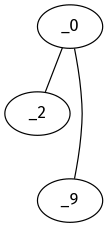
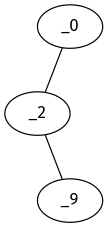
(82, 114) -> (54, 157)
